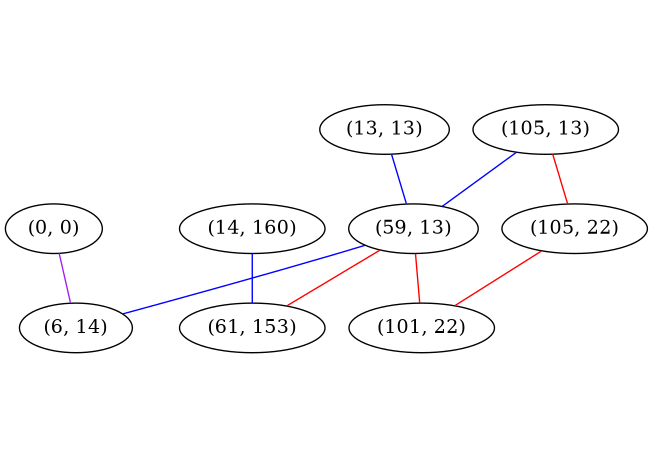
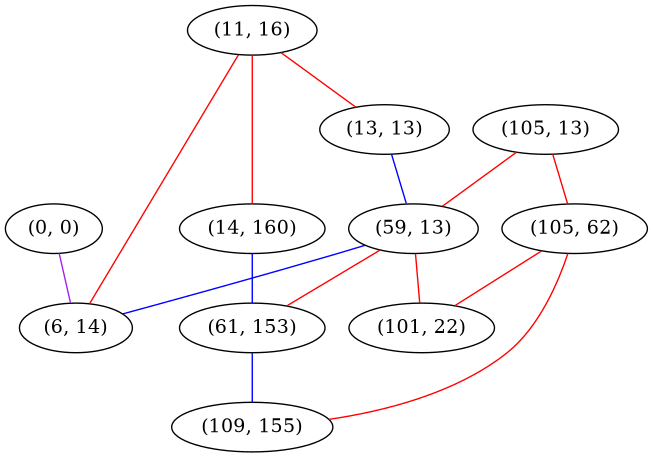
none -> (252, 30)
(479, 179) -> (479, 179)
(575, 229) -> (575, 229)
none -> (252, 427)
